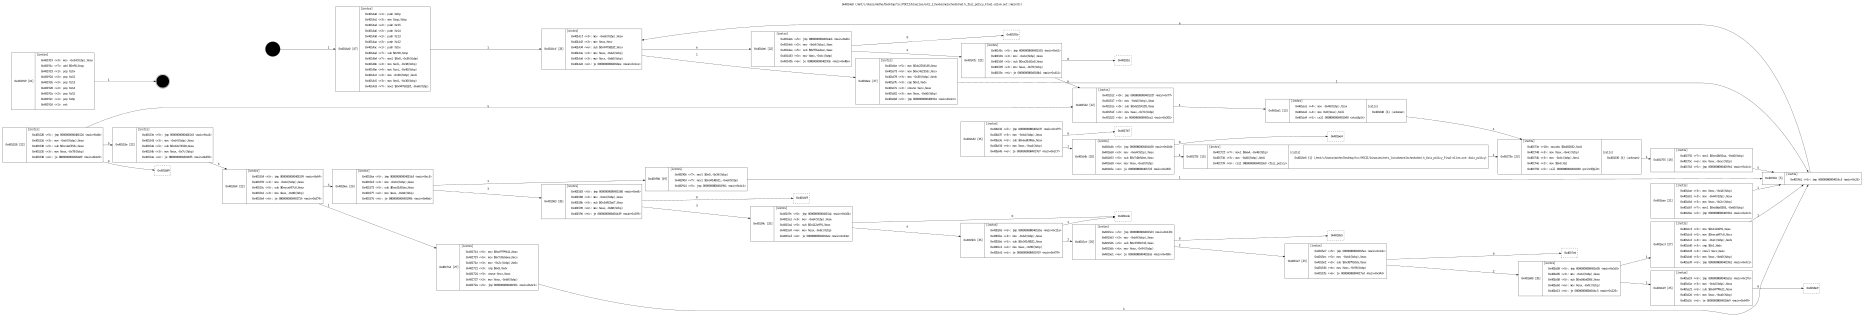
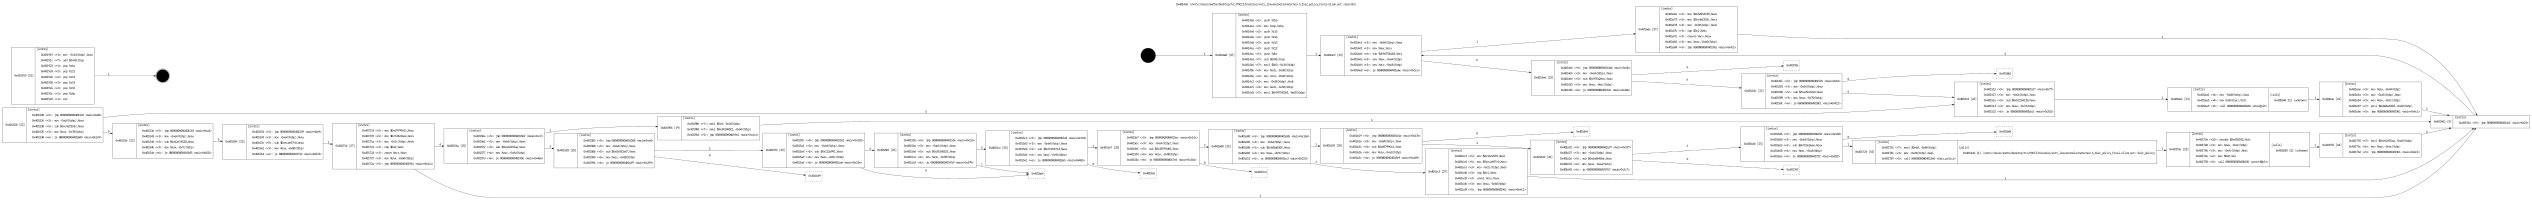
(1464, 125) -> (2313, 99)
none -> (1475, 145)
(163, 171) -> none
(327, 187) -> (438, 146)
